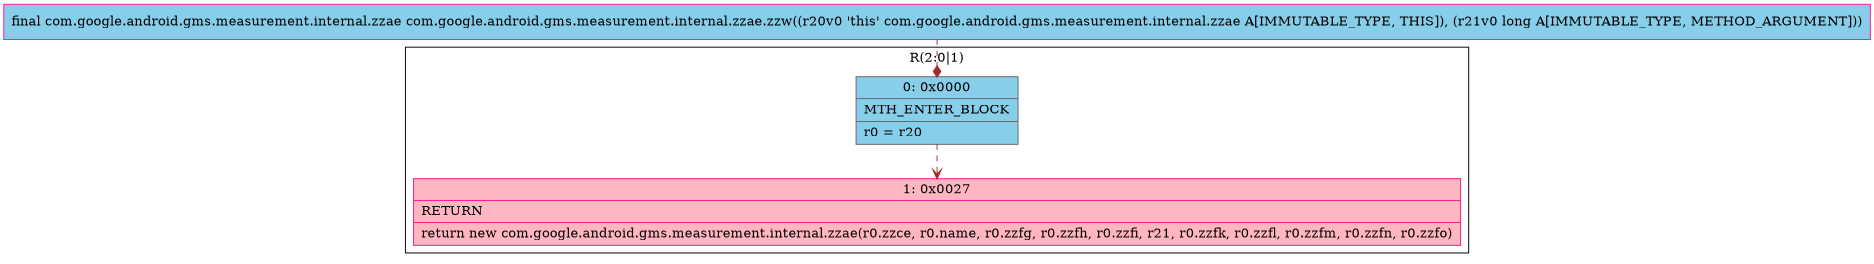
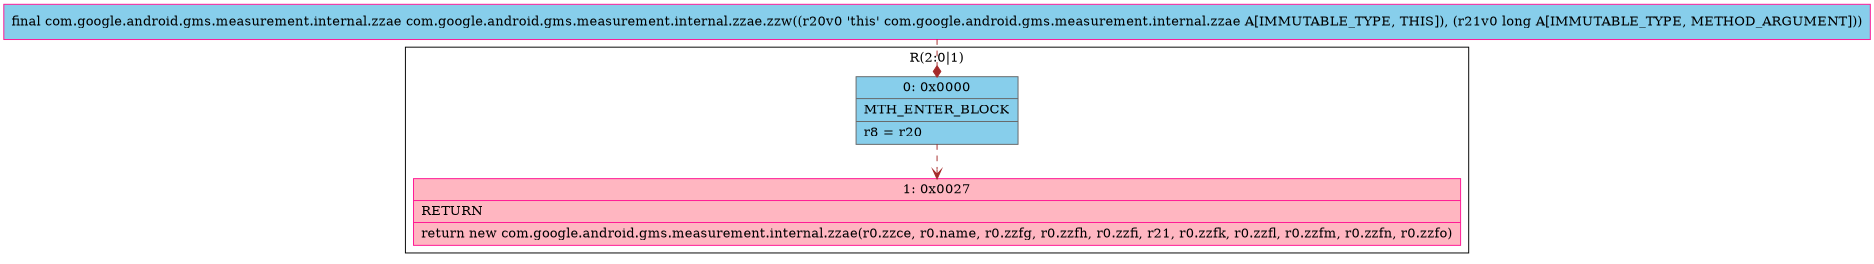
(893, 132) -> (893, 132)
